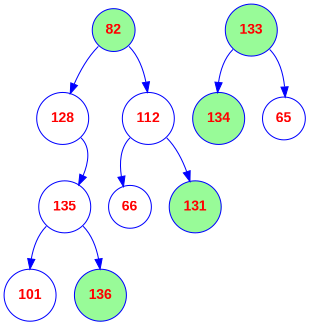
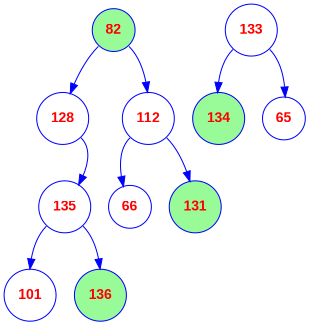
(251, 30) -> (251, 30)
